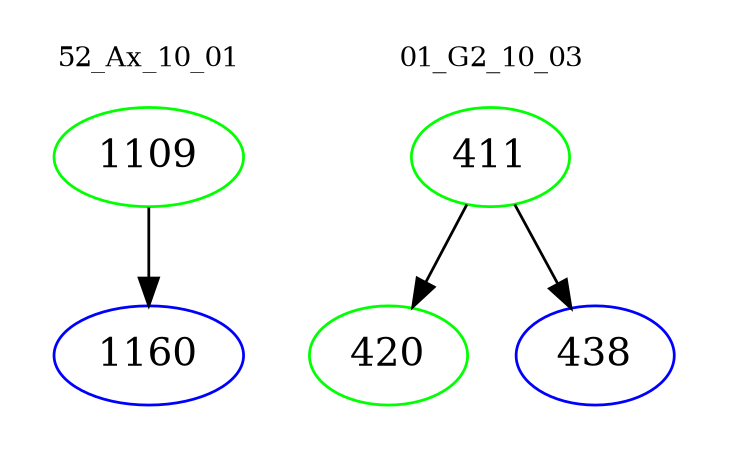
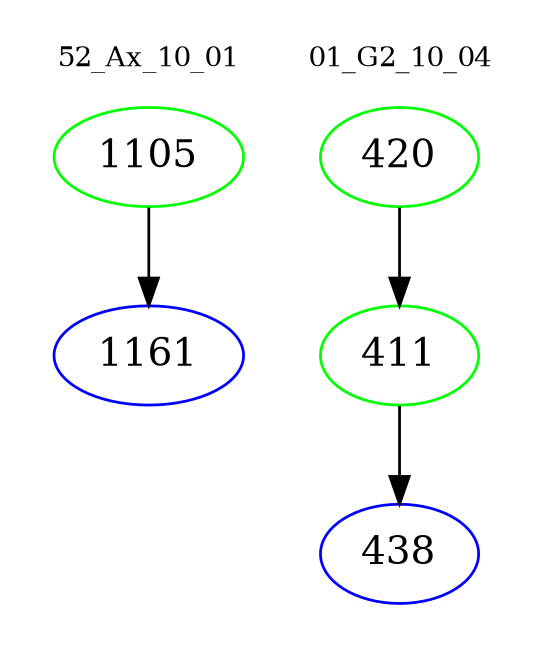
(492, 59) -> (401, 59)
(149, 157) -> (149, 157)
(446, 243) -> (400, 243)
(149, 355) -> (149, 355)
